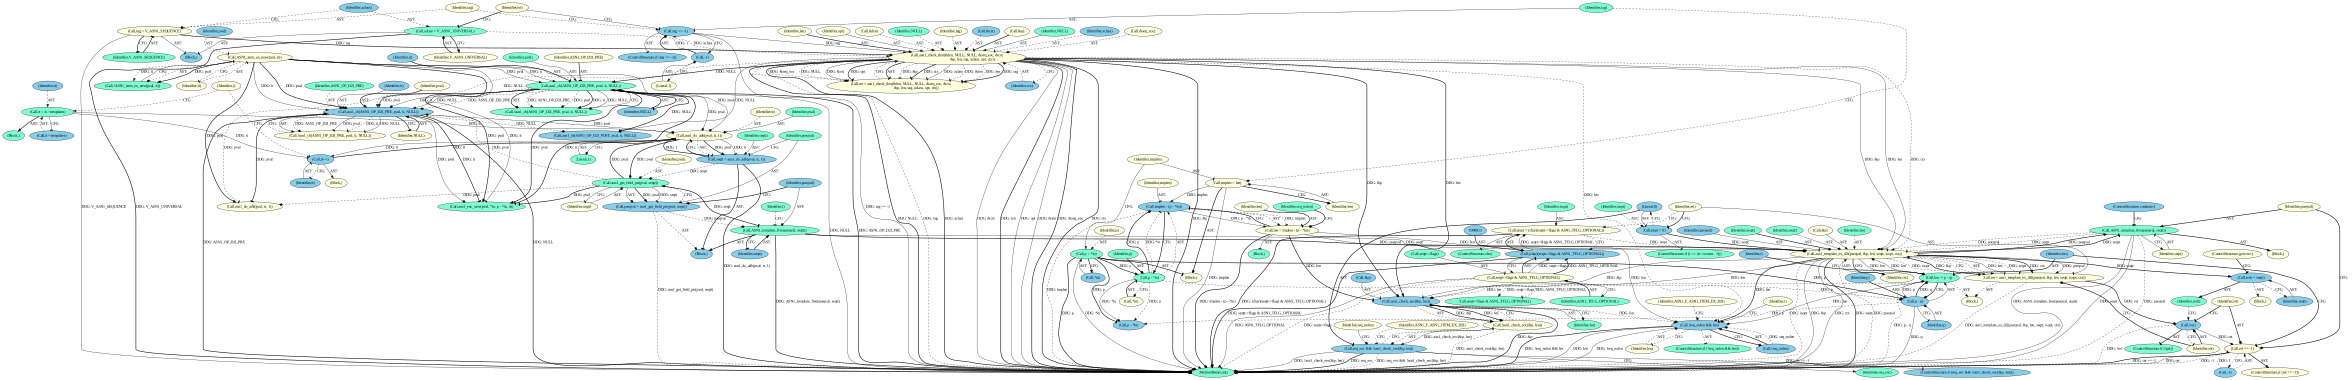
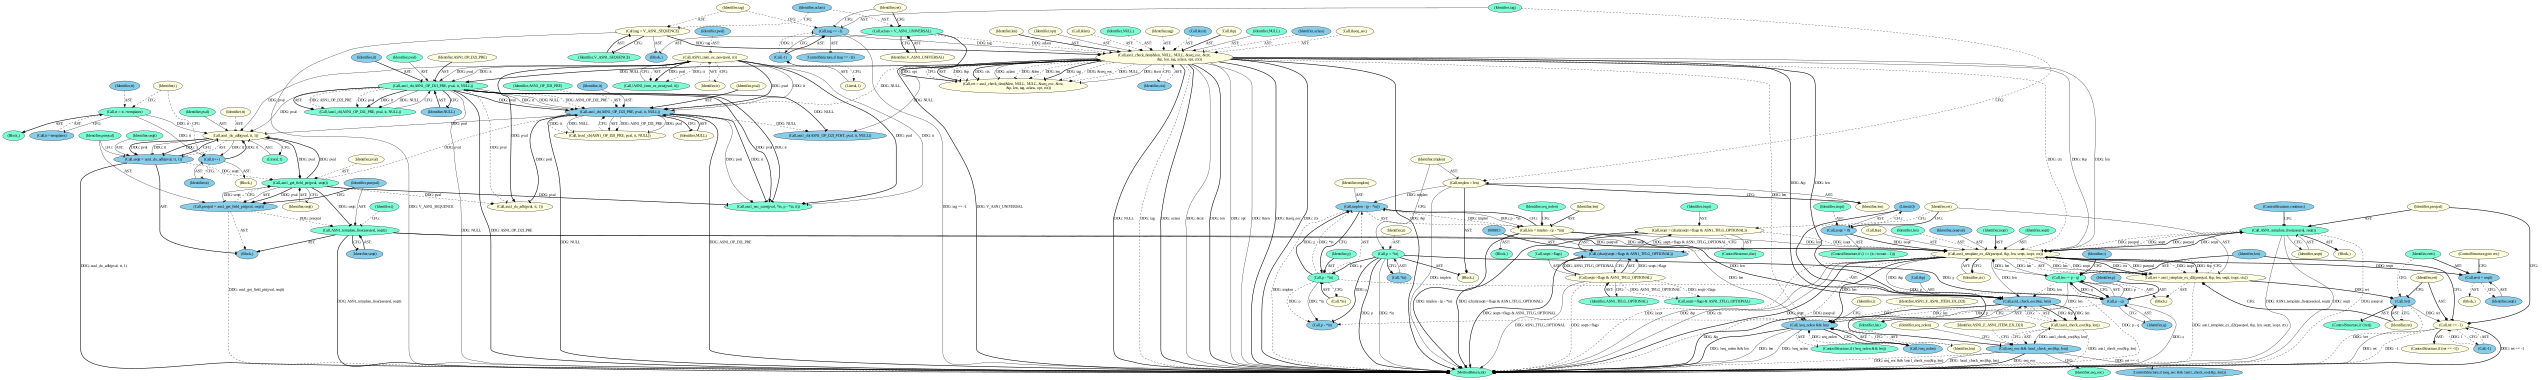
(2221, 289) -> (2450, 265)
(2153, 349) -> (2352, 325)
